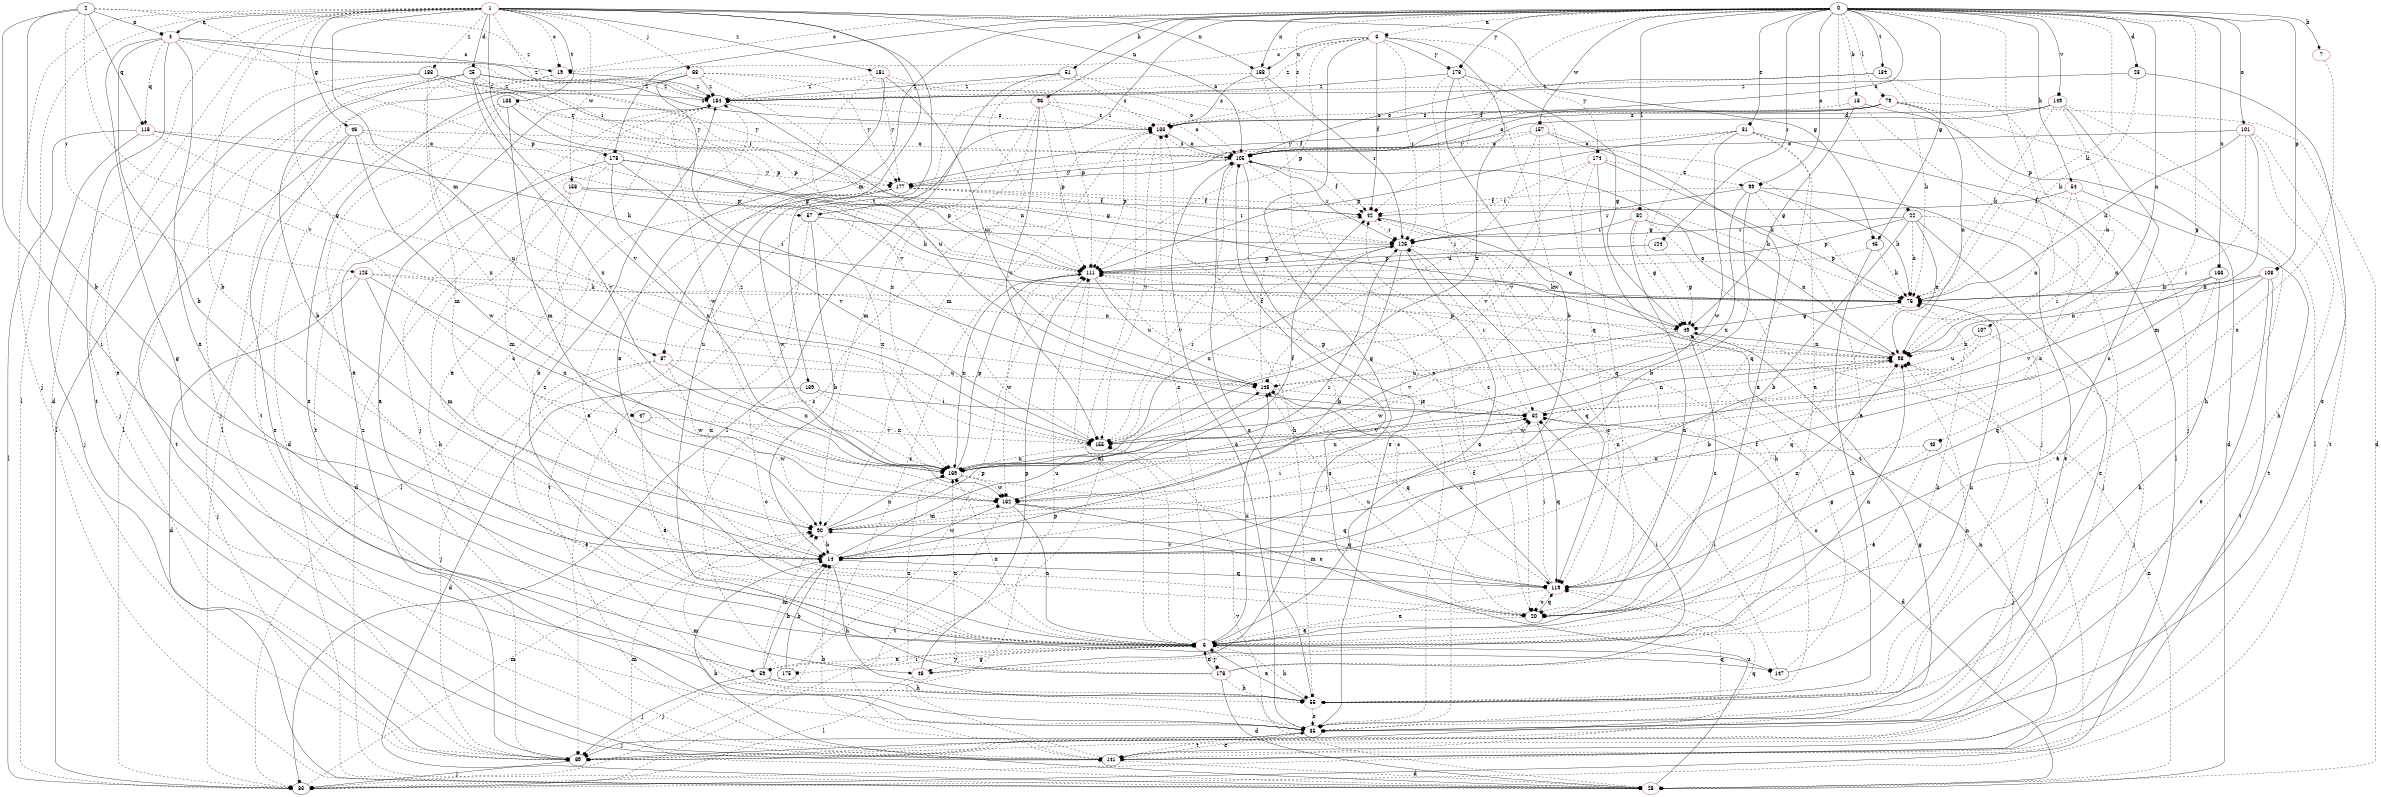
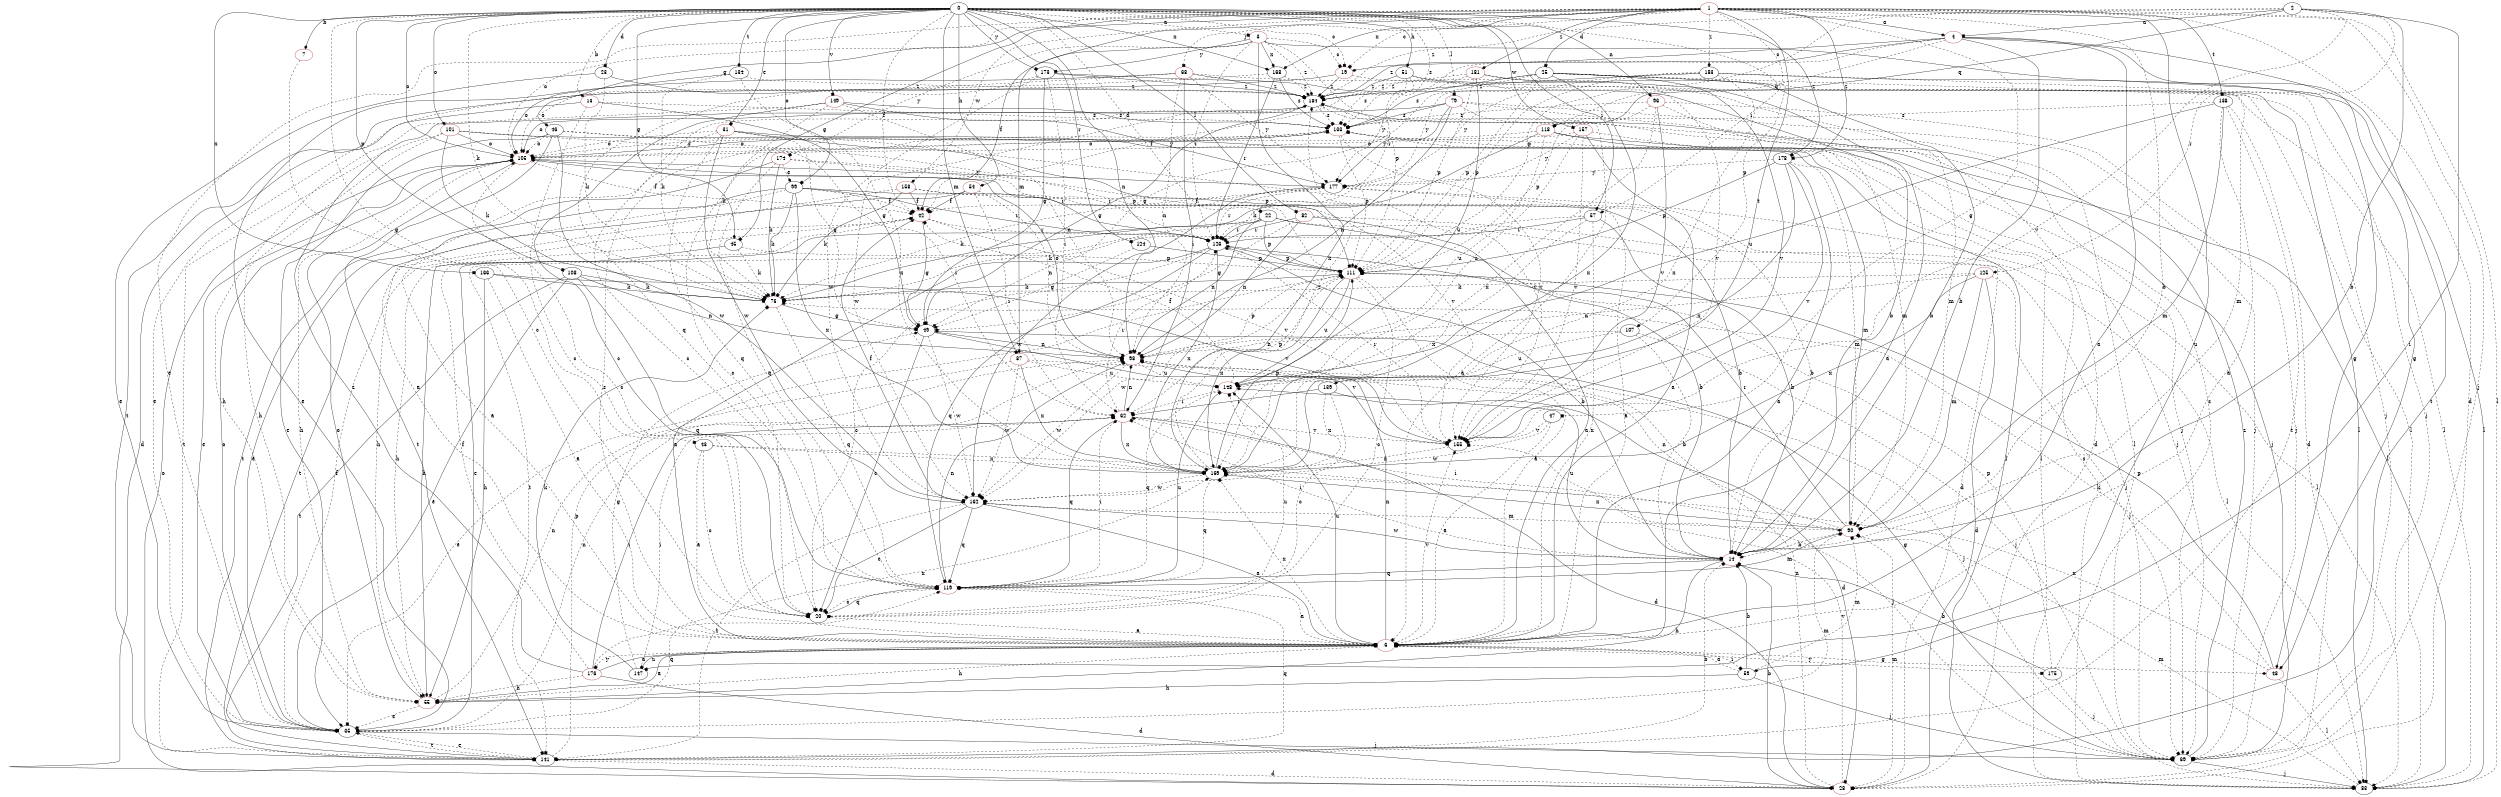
(896, 18) -> (989, 41)
(1143, 115) -> none
(2269, 273) -> (572, 273)
(1389, 347) -> (757, 158)
(356, 568) -> (340, 152)
